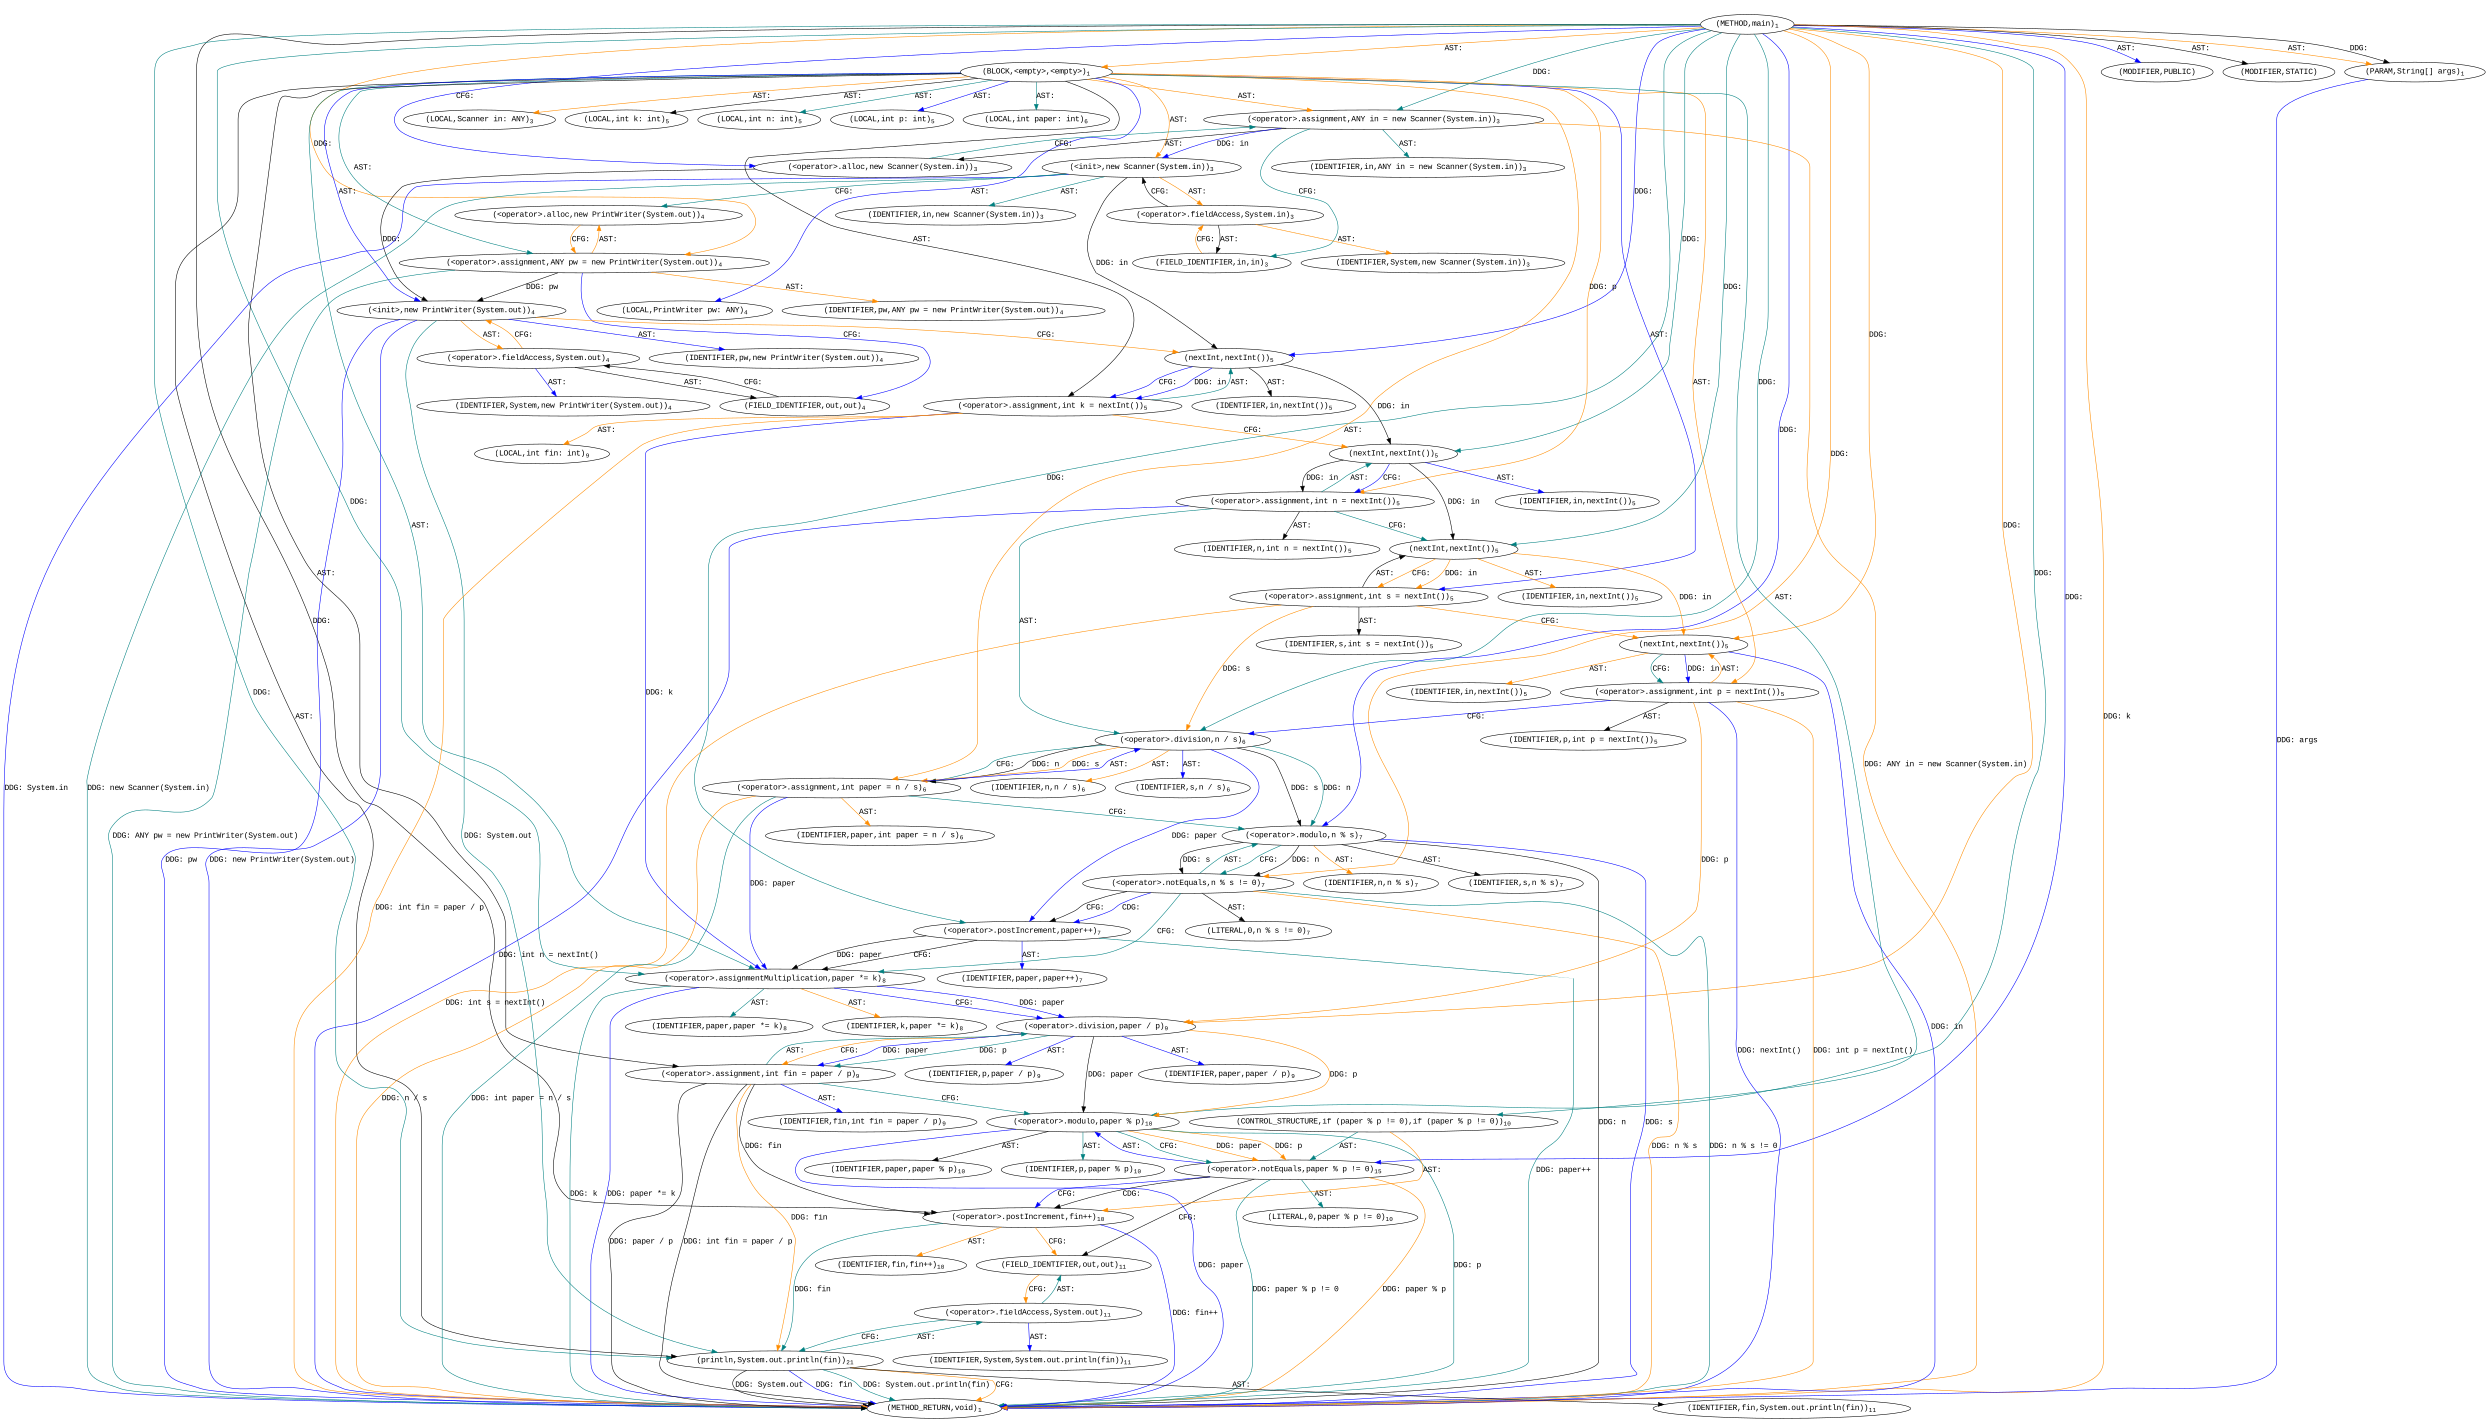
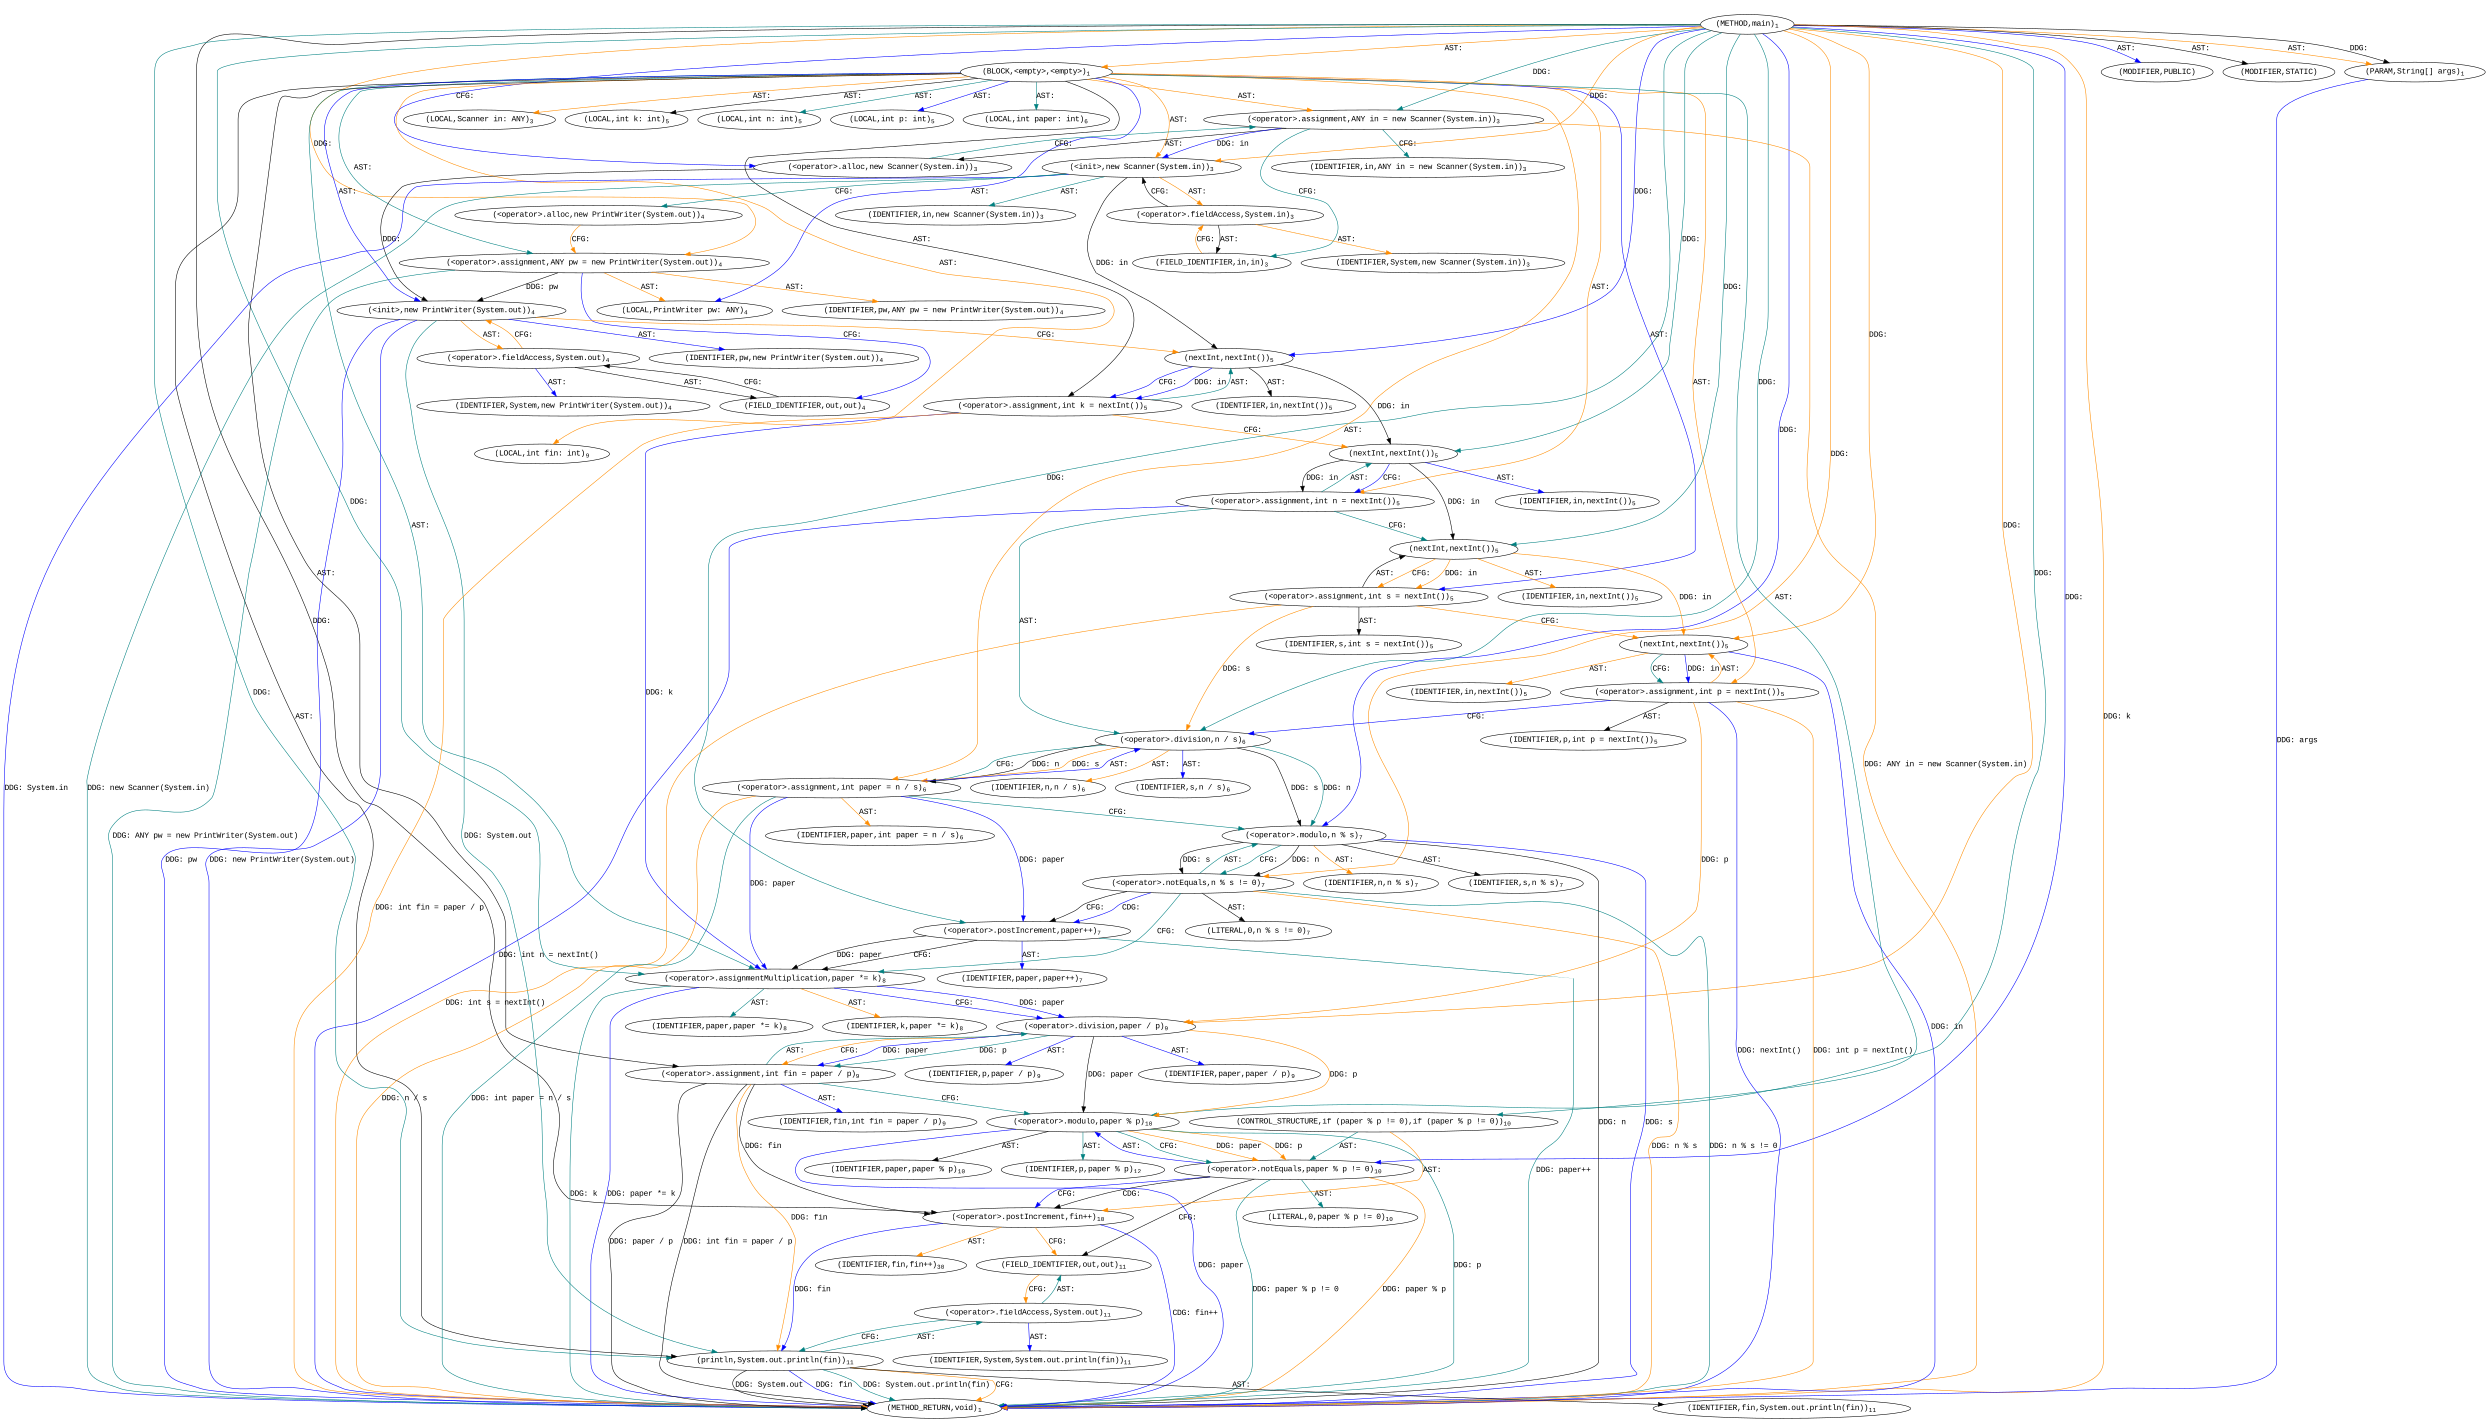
none -> (1481, 138)
(1410, 144) -> (1410, 144)
(597, 242) -> (632, 286)
(1603, 287) -> (1603, 287)
(763, 418) -> (764, 208)
(1277, 549) -> none
(1171, 826) -> (996, 823)
(1138, 1169) -> (1138, 1169)
(1378, 1169) -> (1378, 1169)
(828, 1245) -> (828, 1245)
(941, 1264) -> (941, 1264)
(1195, 1313) -> (1195, 1313)
(850, 1360) -> (850, 1360)
